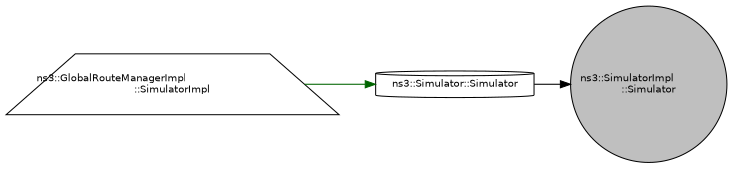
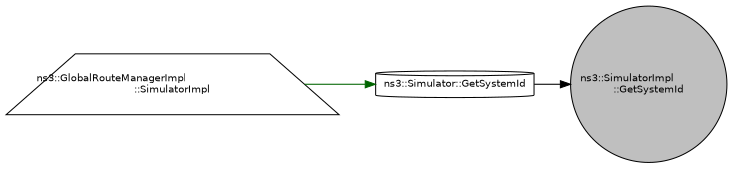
(455, 84) -> (455, 84)
(649, 84) -> (649, 84)
